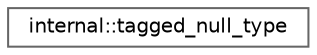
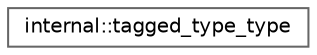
(158, 27) -> (158, 27)
